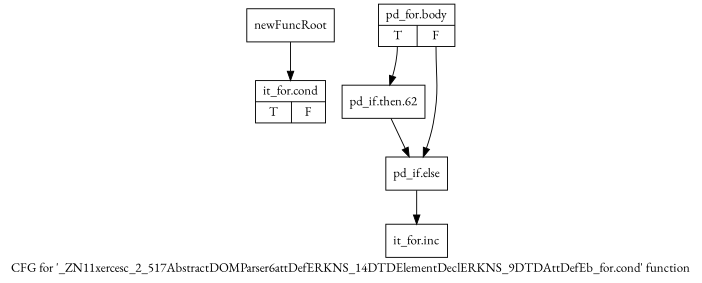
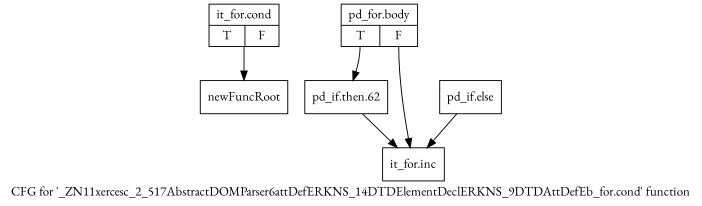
(291, 57) -> (244, 59)
(437, 98) -> (402, 93)
(398, 133) -> (377, 128)
